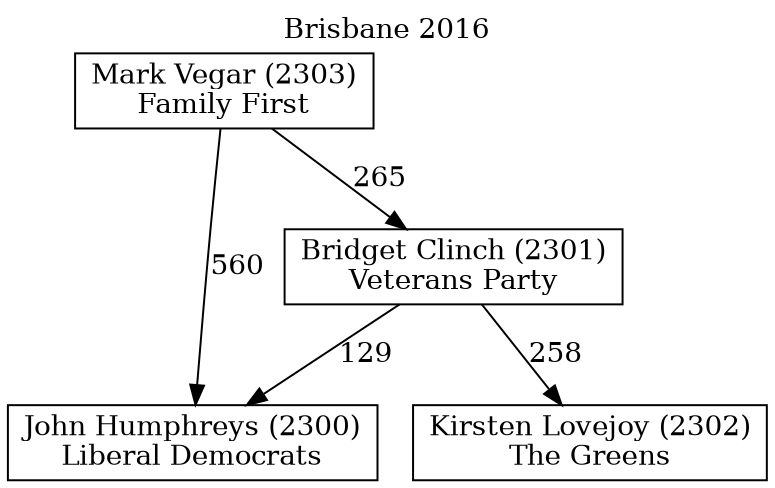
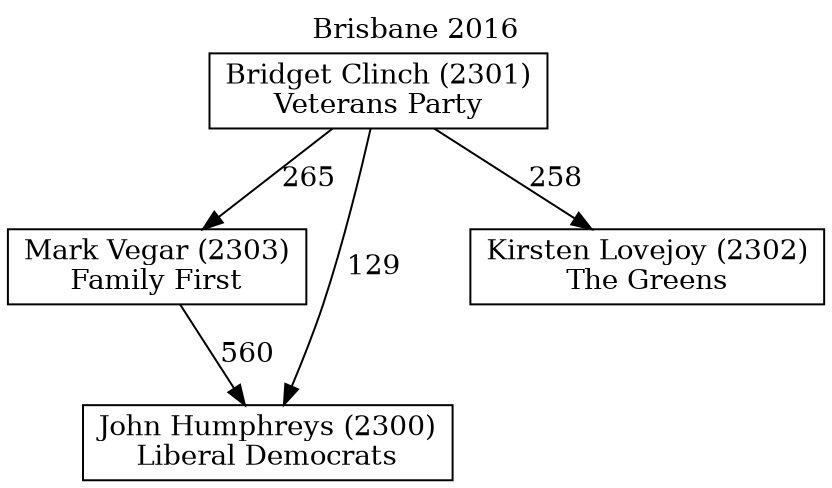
(331, 173) -> (276, 173)
